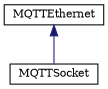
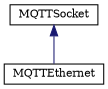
(54, 50) -> (54, 50)
